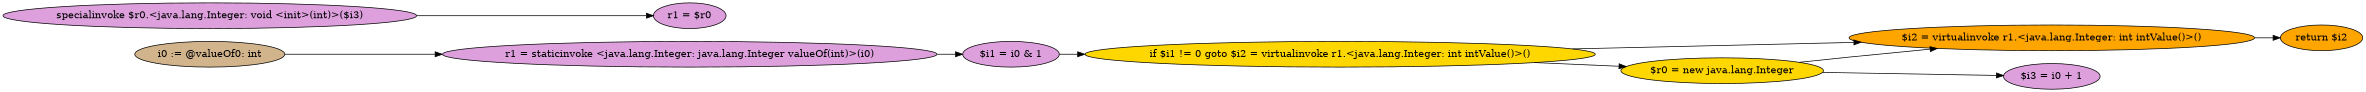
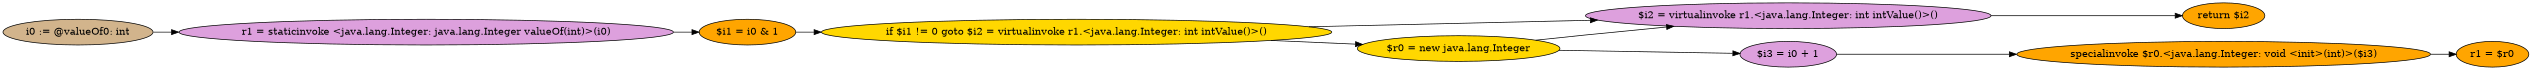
(210, 16) -> (2224, 54)
(690, 16) -> (2492, 54)
(2052, 38) -> (1788, 16)
(1011, 54) -> (747, 32)
none -> (1923, 54)
